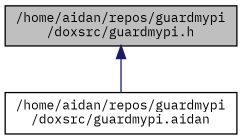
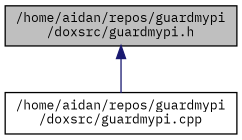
(121, 113) -> (121, 113)
